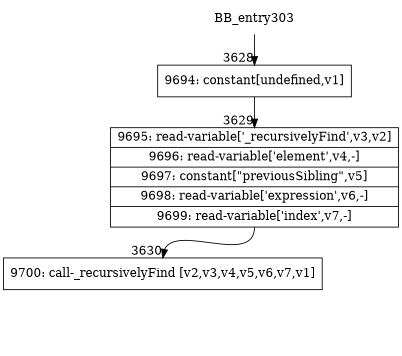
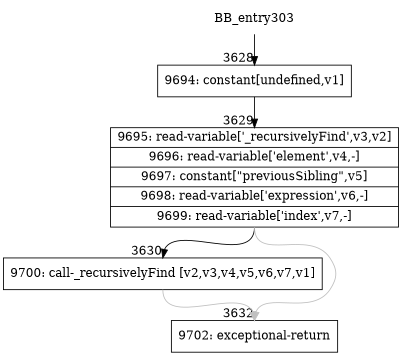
none -> (255, 336)
